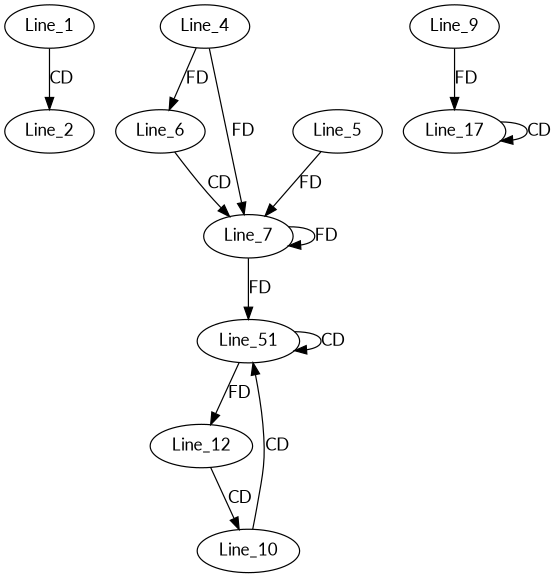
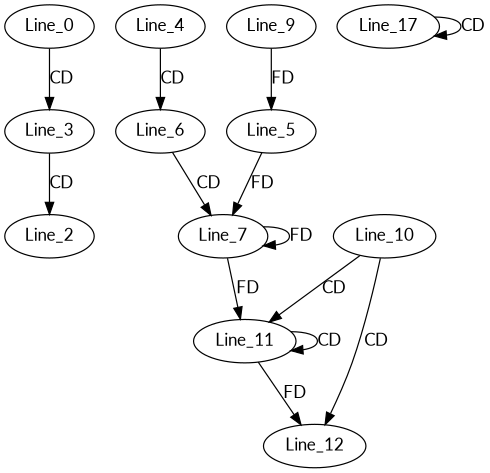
(49, 27) -> (49, 131)
none -> (49, 27)
(455, 73) -> (271, 73)
(197, 79) -> (172, 79)
(225, 125) -> none
(248, 341) -> (245, 341)
(222, 493) -> (360, 337)
